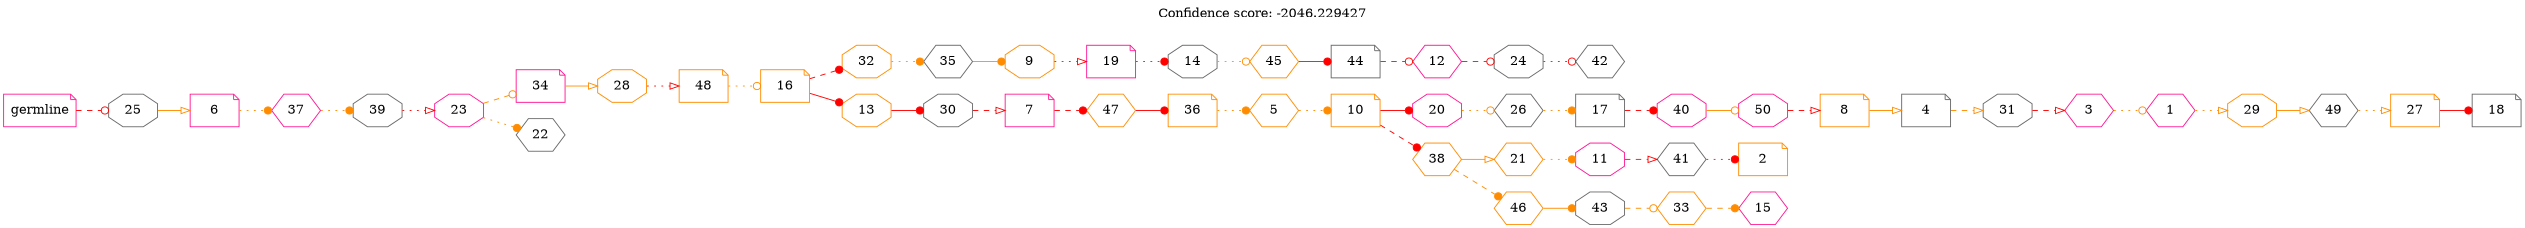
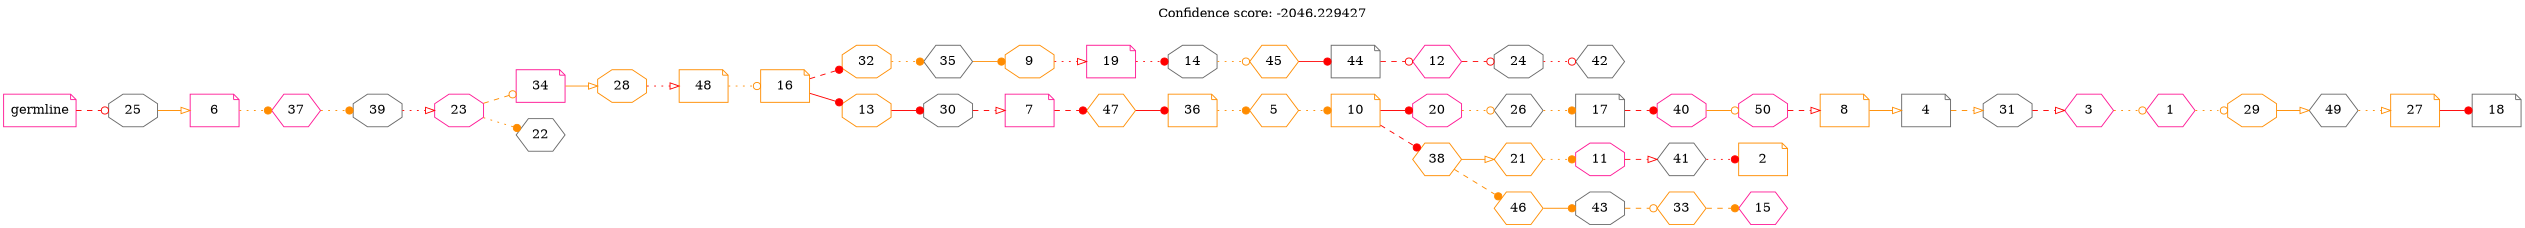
(2207, 110) -> (2207, 110)
